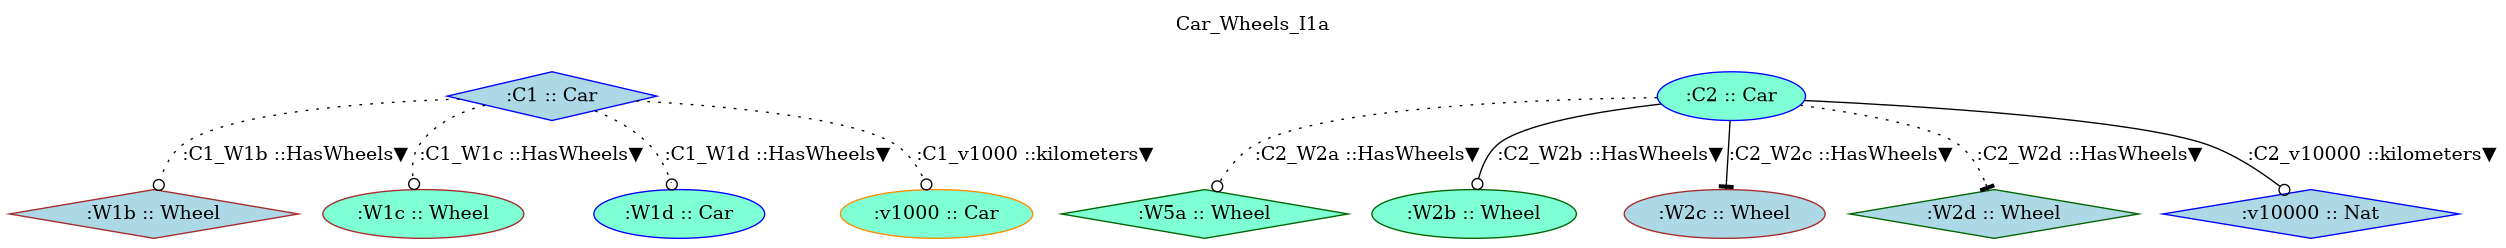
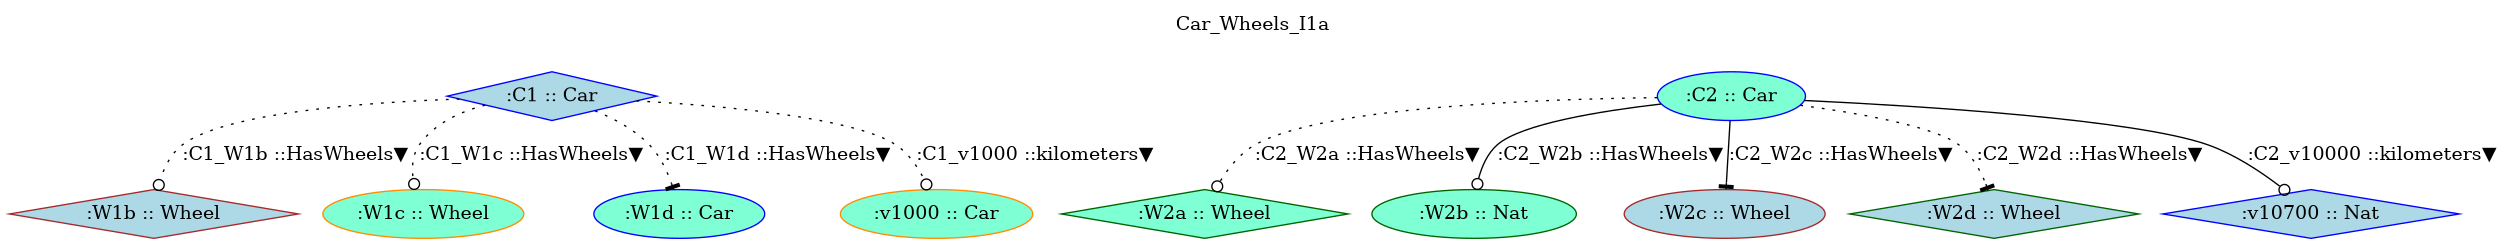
(642, 138) -> (642, 138)
(423, 214) -> (423, 214)
(1205, 214) -> (1205, 214)
(1474, 214) -> (1474, 214)
(2311, 214) -> (2311, 214)
